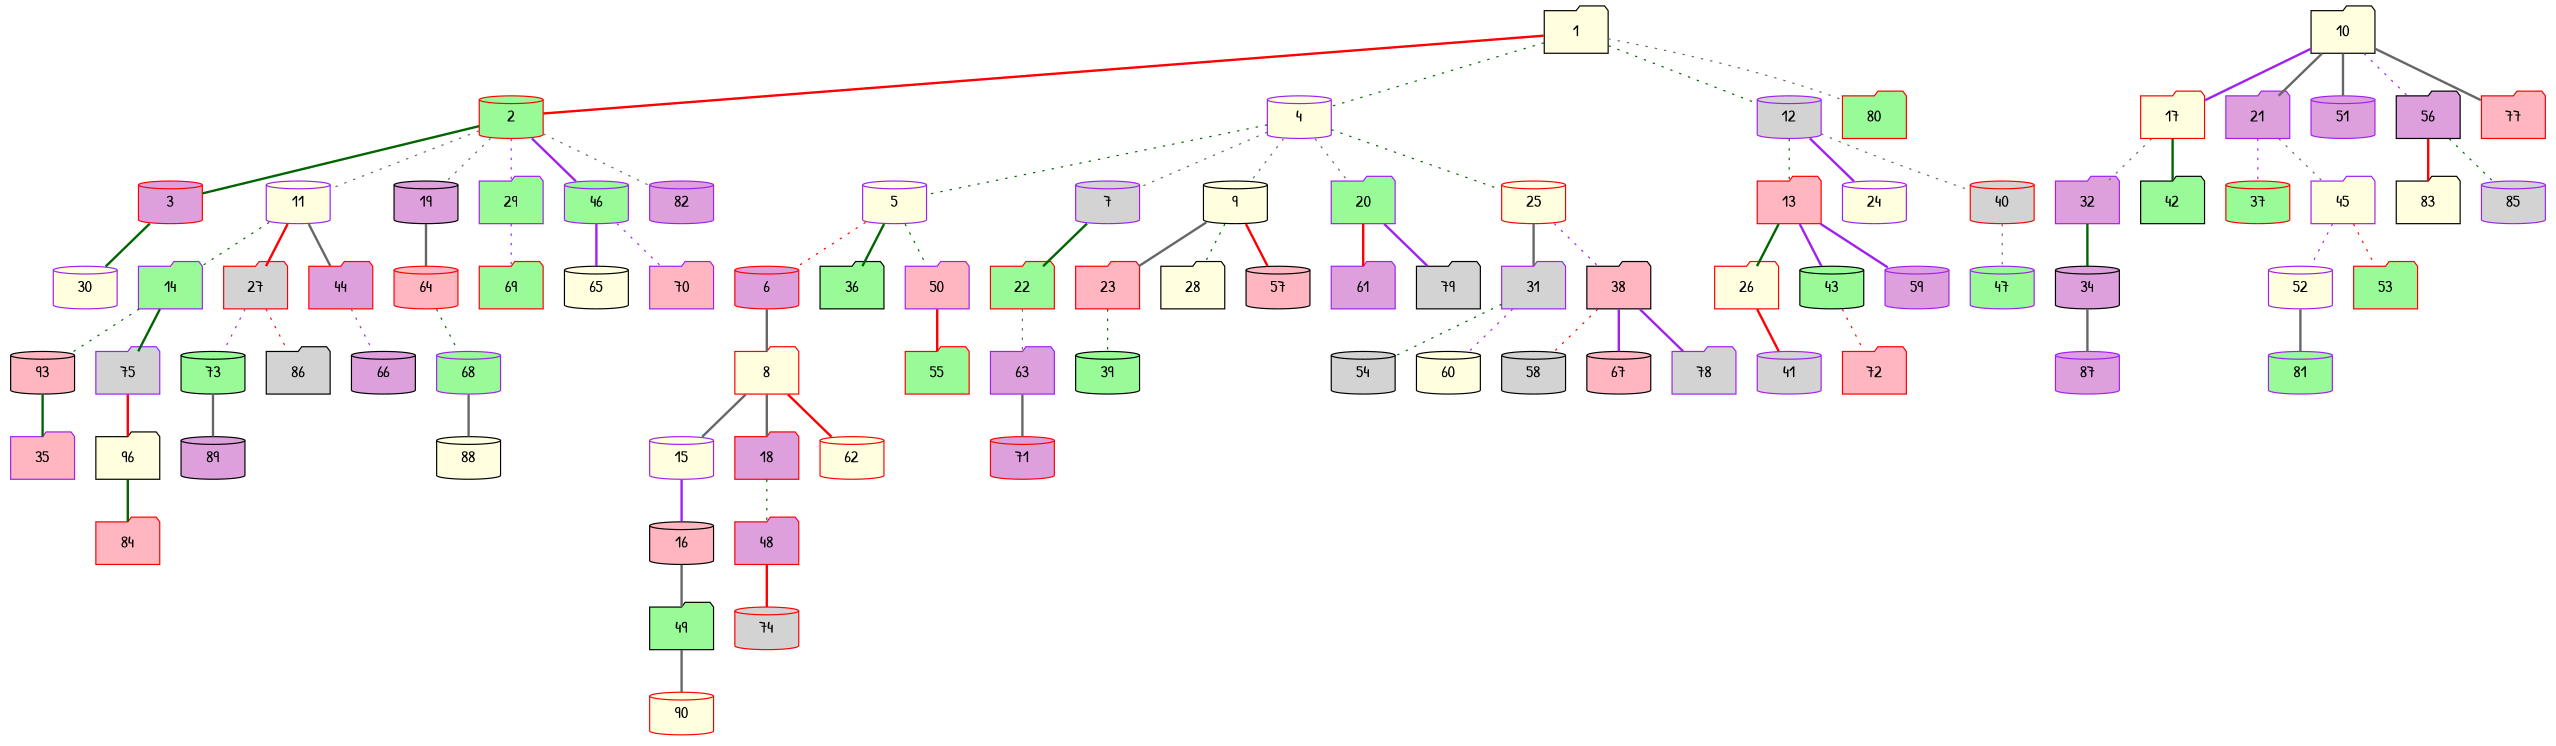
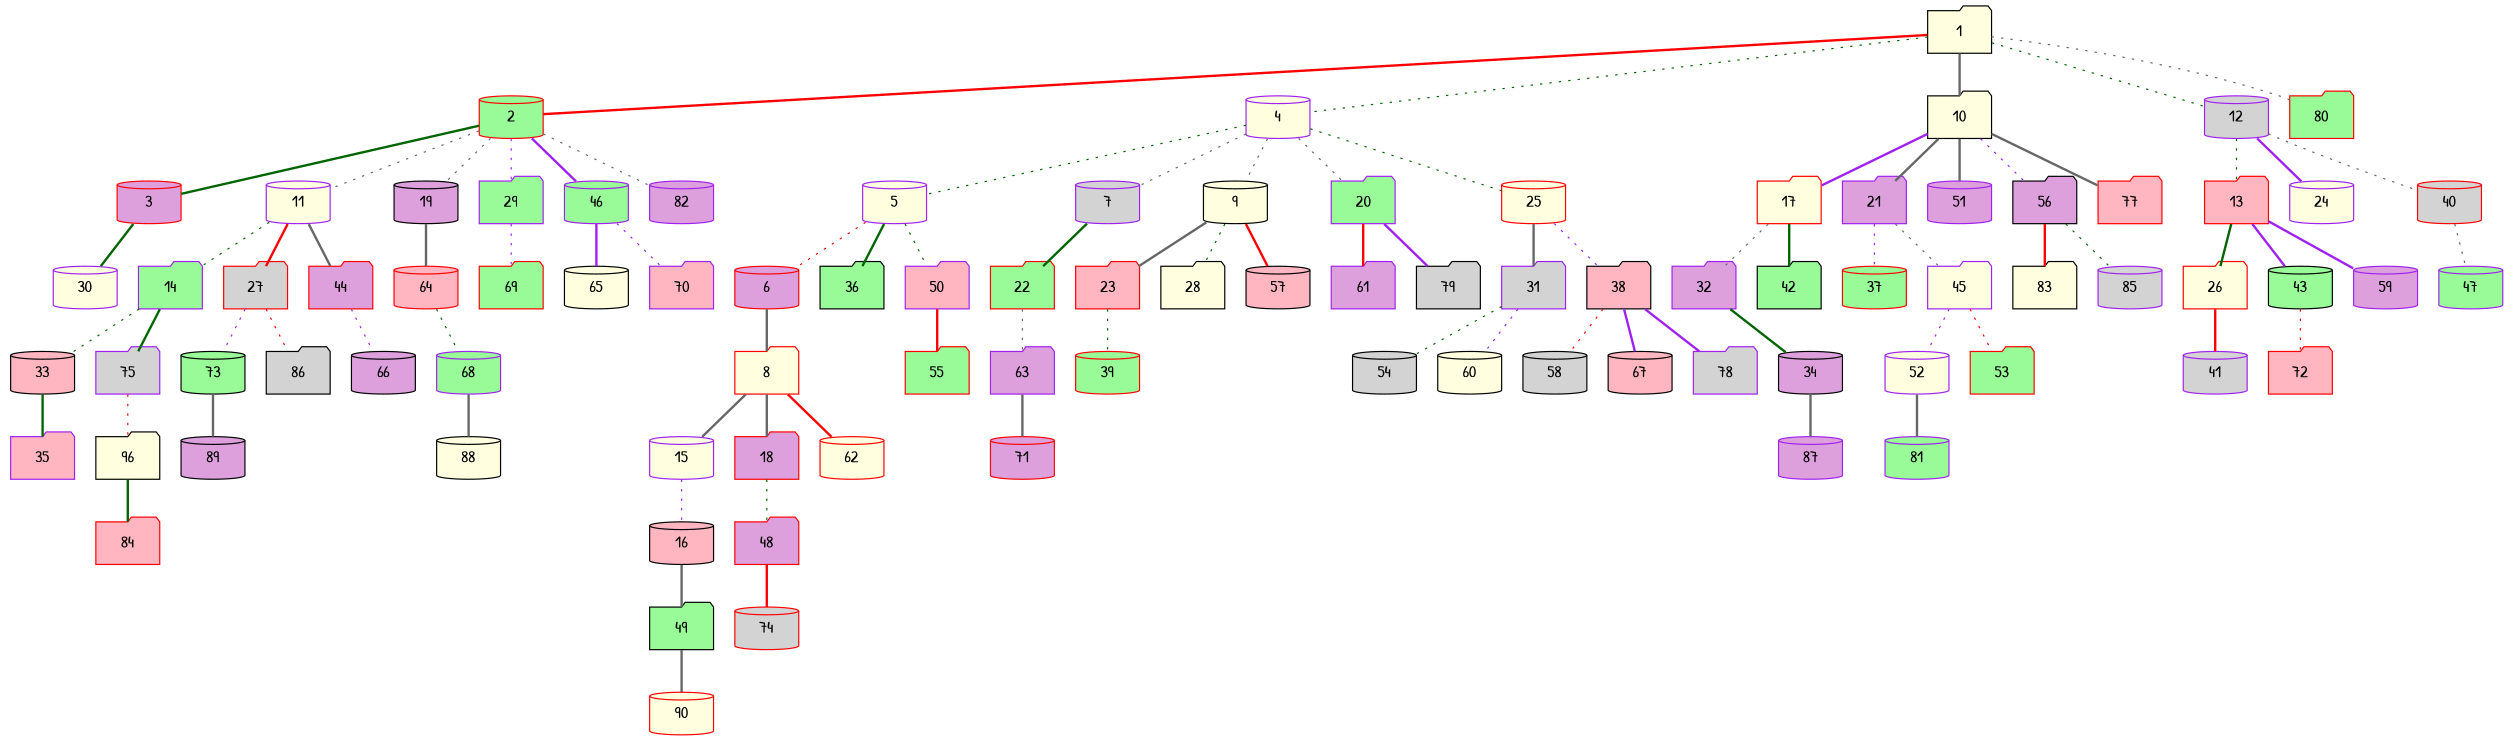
none -> (1960, 75)
(43, 373) -> (43, 373)
(1108, 373) -> (1108, 373)
(128, 415) -> (128, 415)
(682, 501) -> (682, 501)
